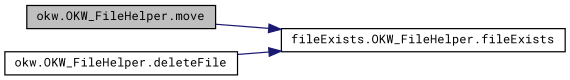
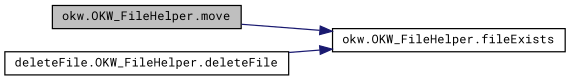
(423, 40) -> (449, 40)
(121, 63) -> (147, 63)
